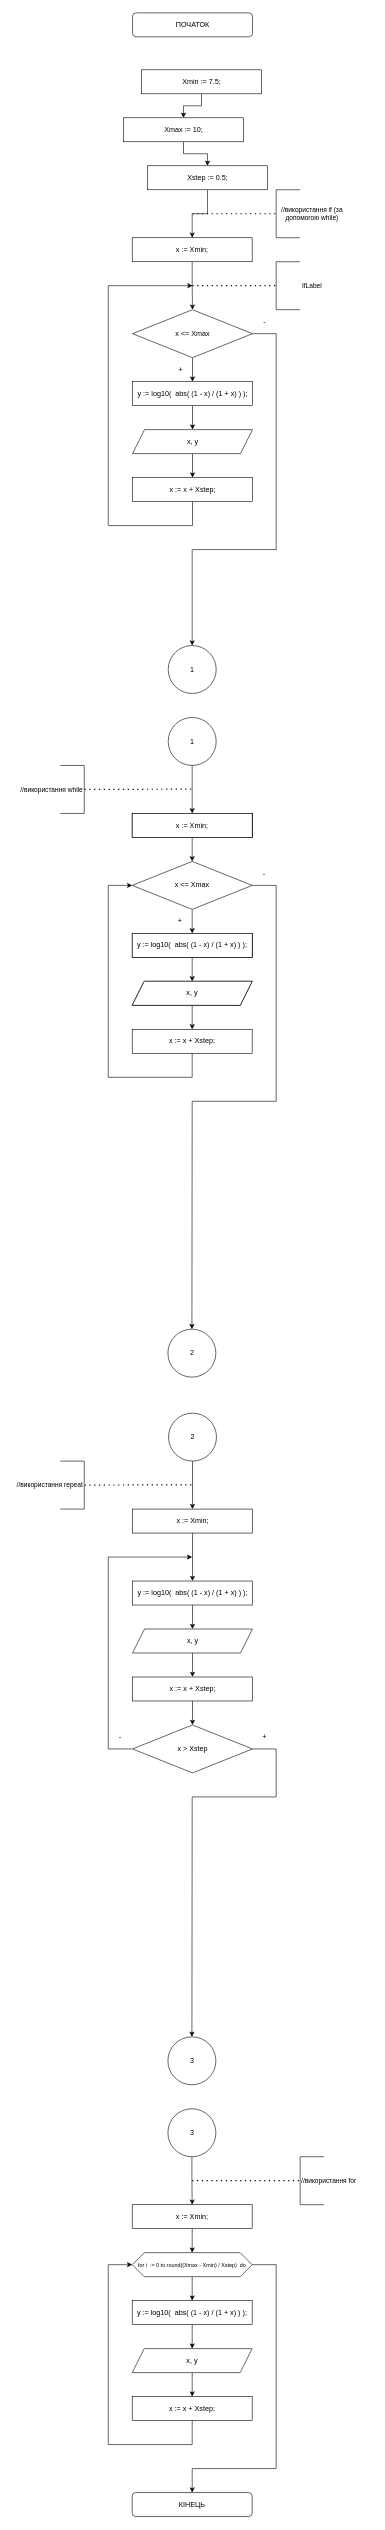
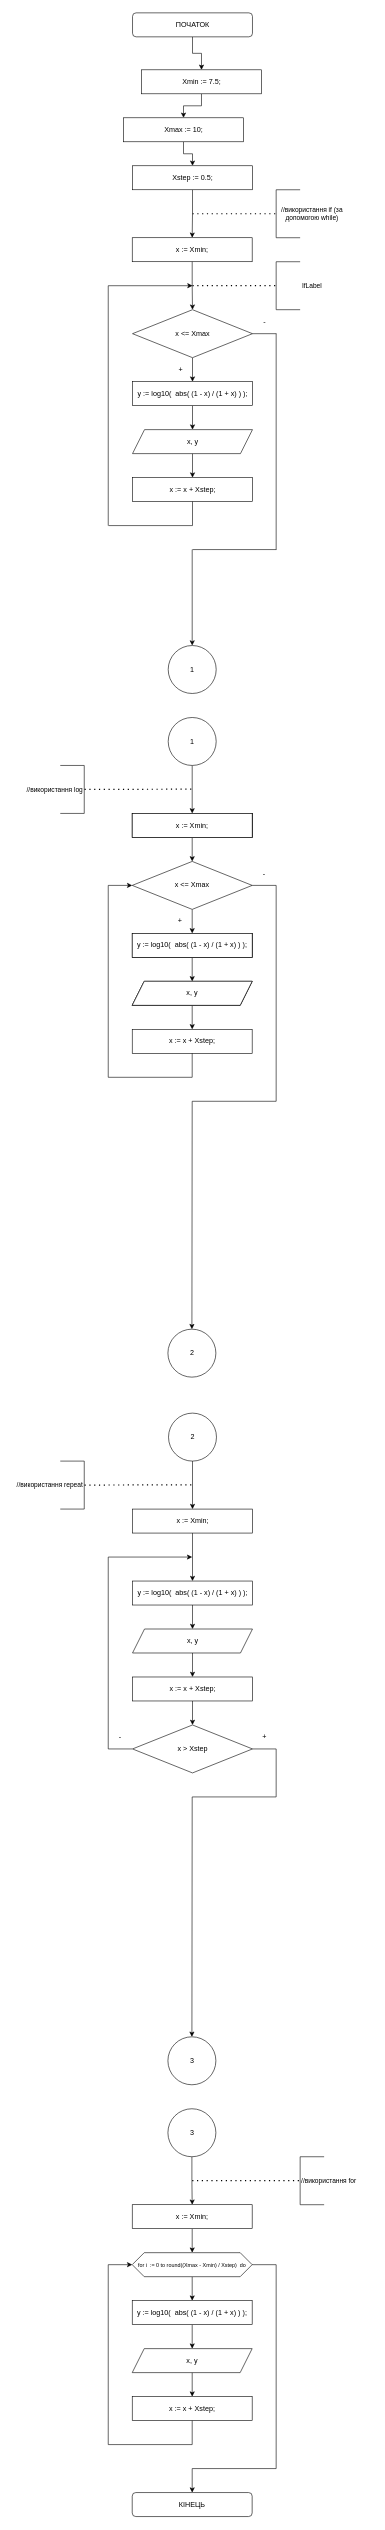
none -> (194, 53)
(208, 177) -> (193, 177)
(49, 789) -> (52, 789)
